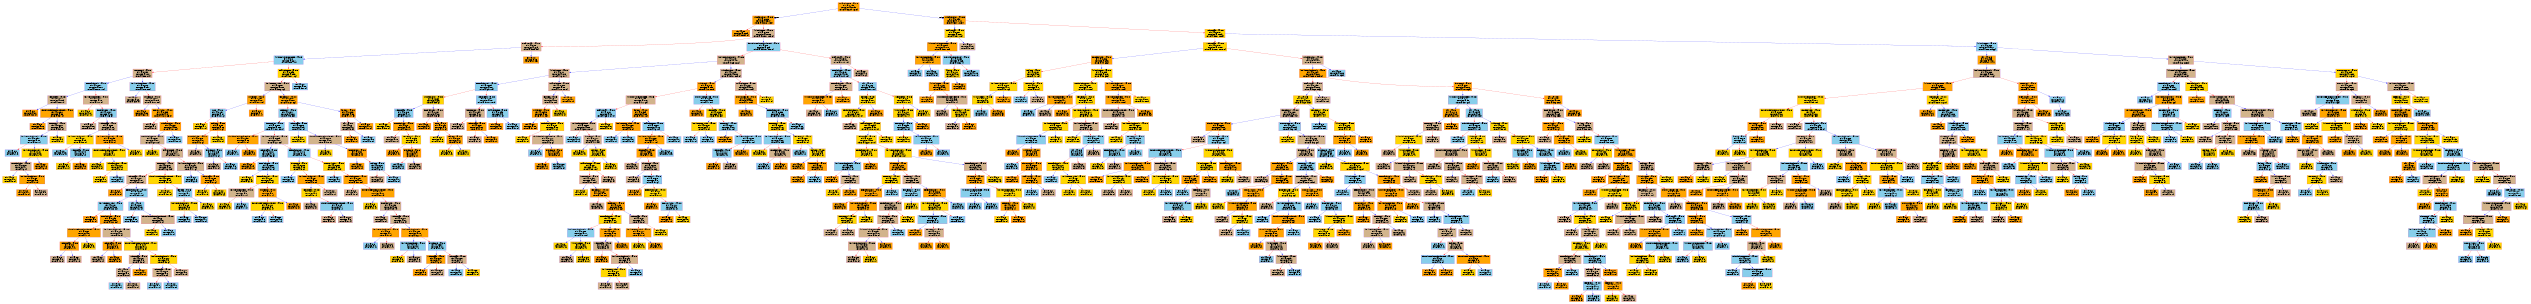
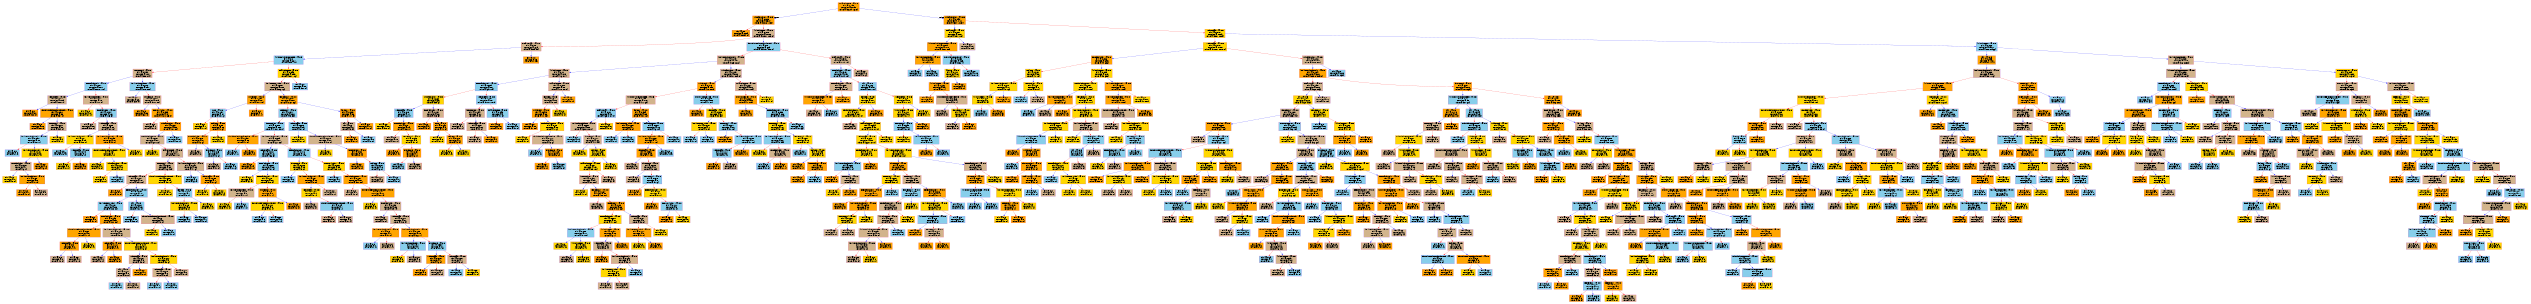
(477, 126) -> (477, 126)
(1949, 147) -> (1948, 146)
